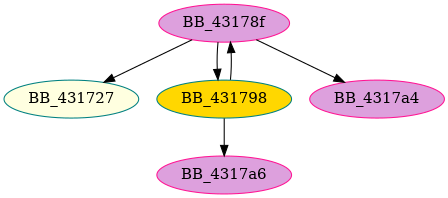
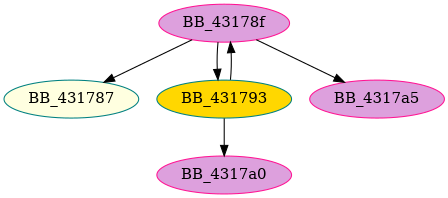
(71, 99) -> (71, 99)
(224, 99) -> (224, 99)
(377, 99) -> (377, 99)
(224, 175) -> (224, 175)
